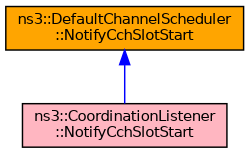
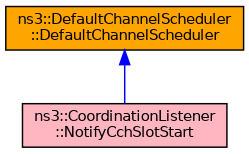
(125, 28) -> (125, 28)
